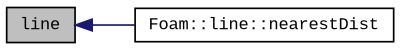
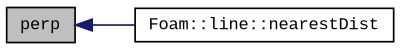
(41, 25) -> (41, 25)
